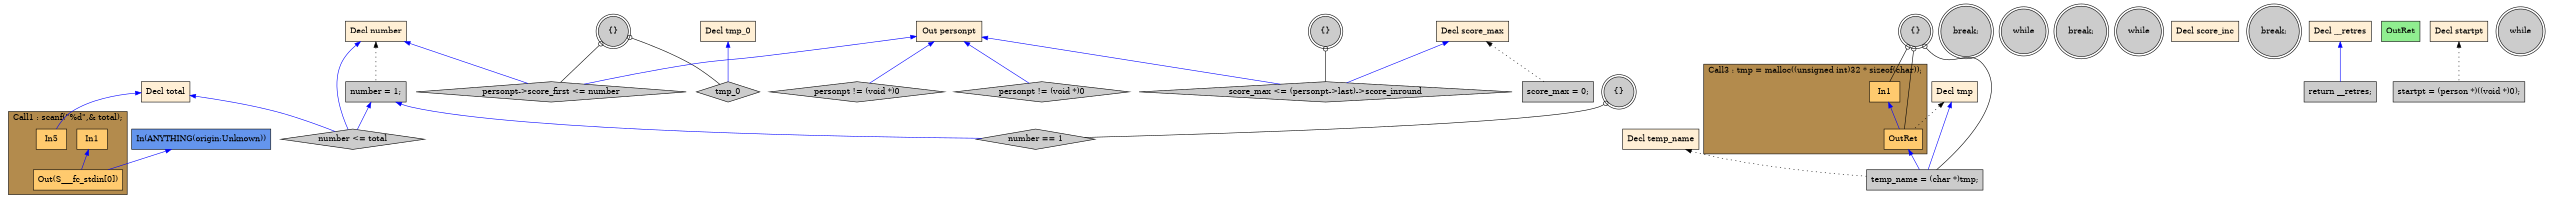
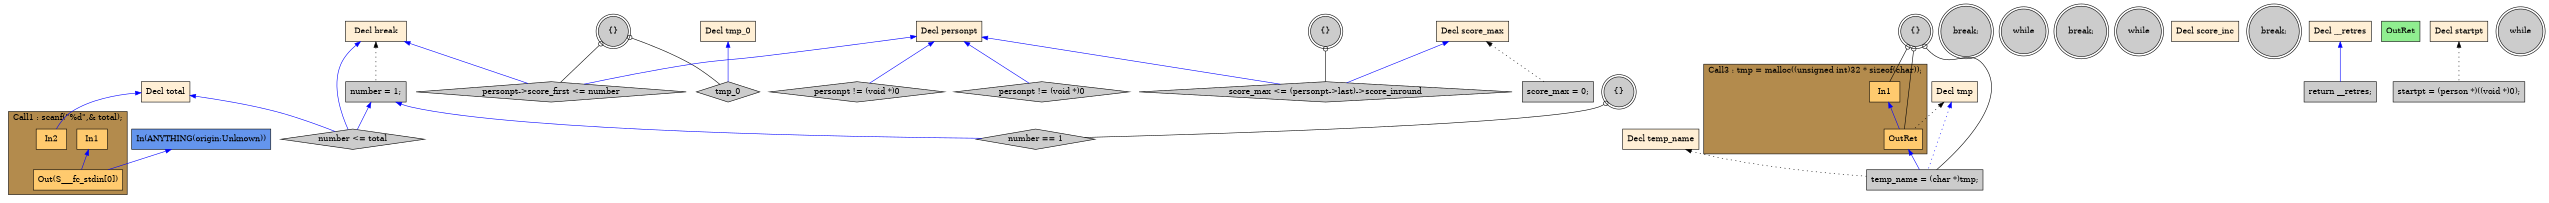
(376, 31) -> (376, 31)
(949, 31) -> (949, 31)
(51, 139) -> (51, 139)
(1939, 139) -> (1939, 139)
